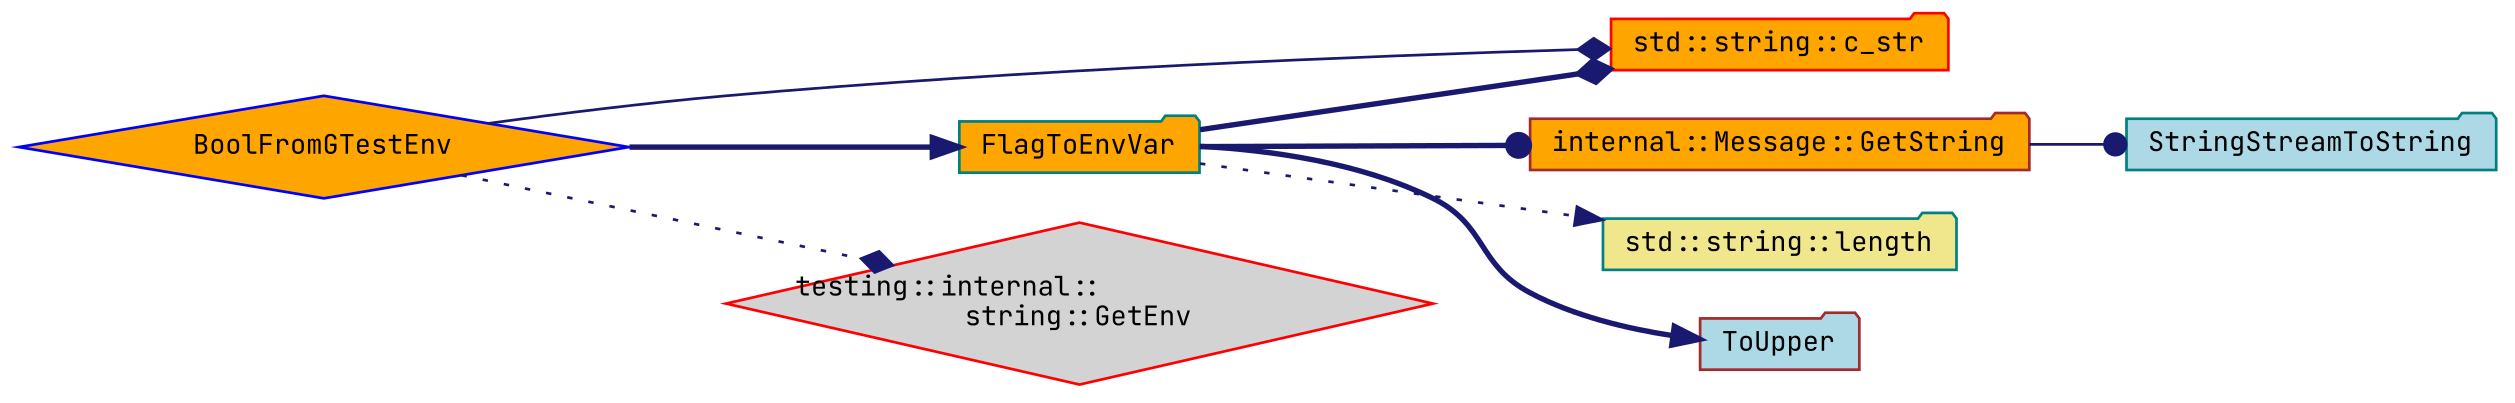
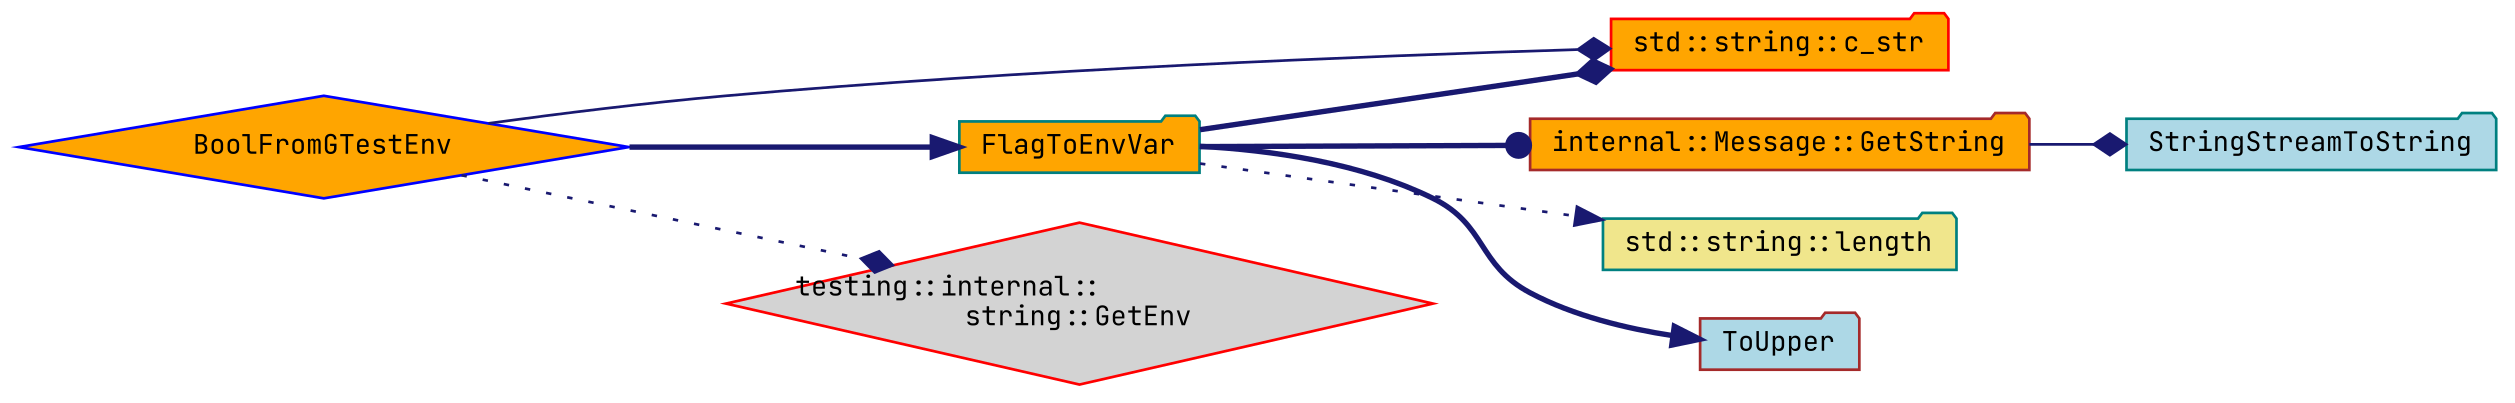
(2067, 144) -> (2067, 144)
